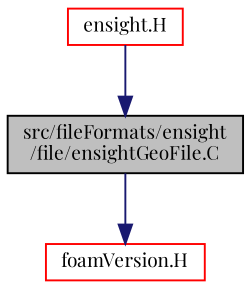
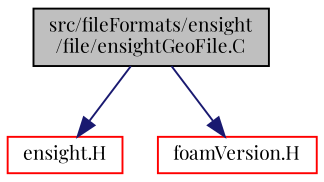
(125, 71) -> (110, 94)
